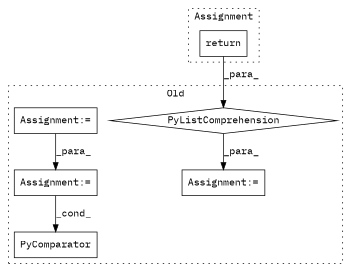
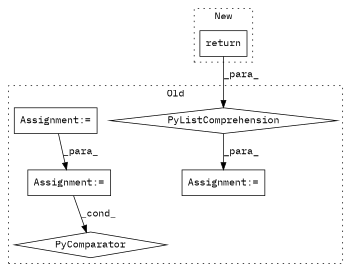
(224, 17) -> (223, 17)
(56, 245) -> (91, 245)
